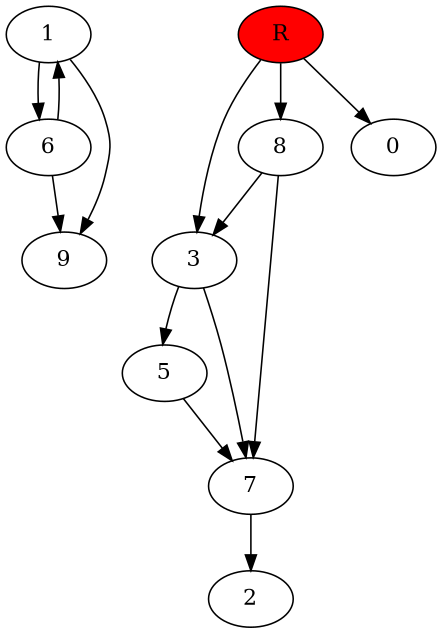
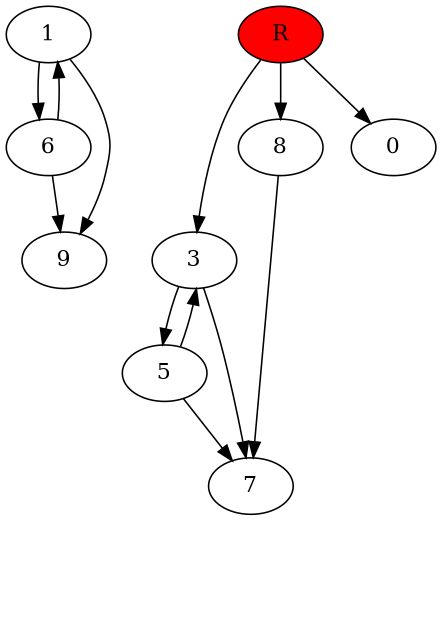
(242, 198) -> (188, 326)
(251, 599) -> none
